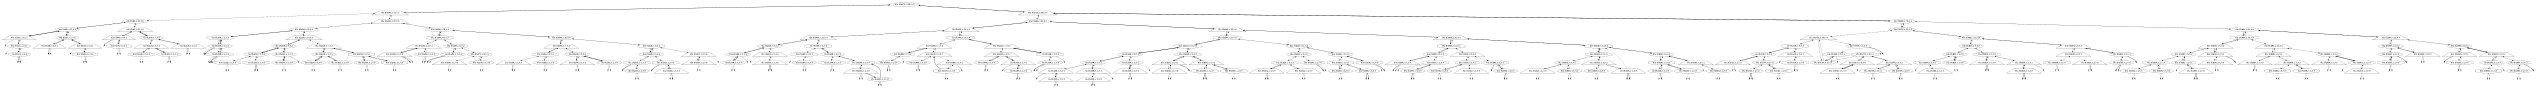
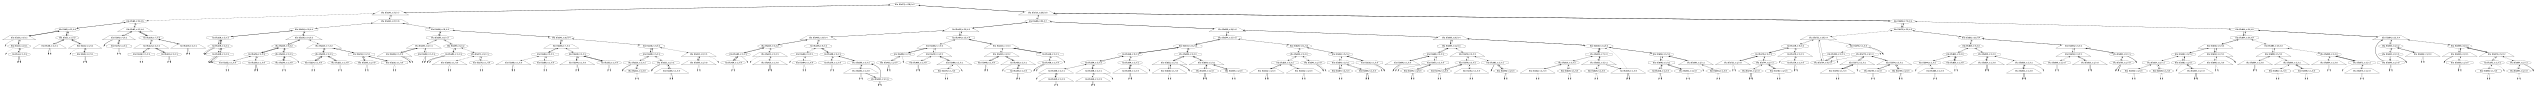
(2392, 59) -> (2375, 51)
none -> (2085, 60)
(936, 64) -> (946, 59)
